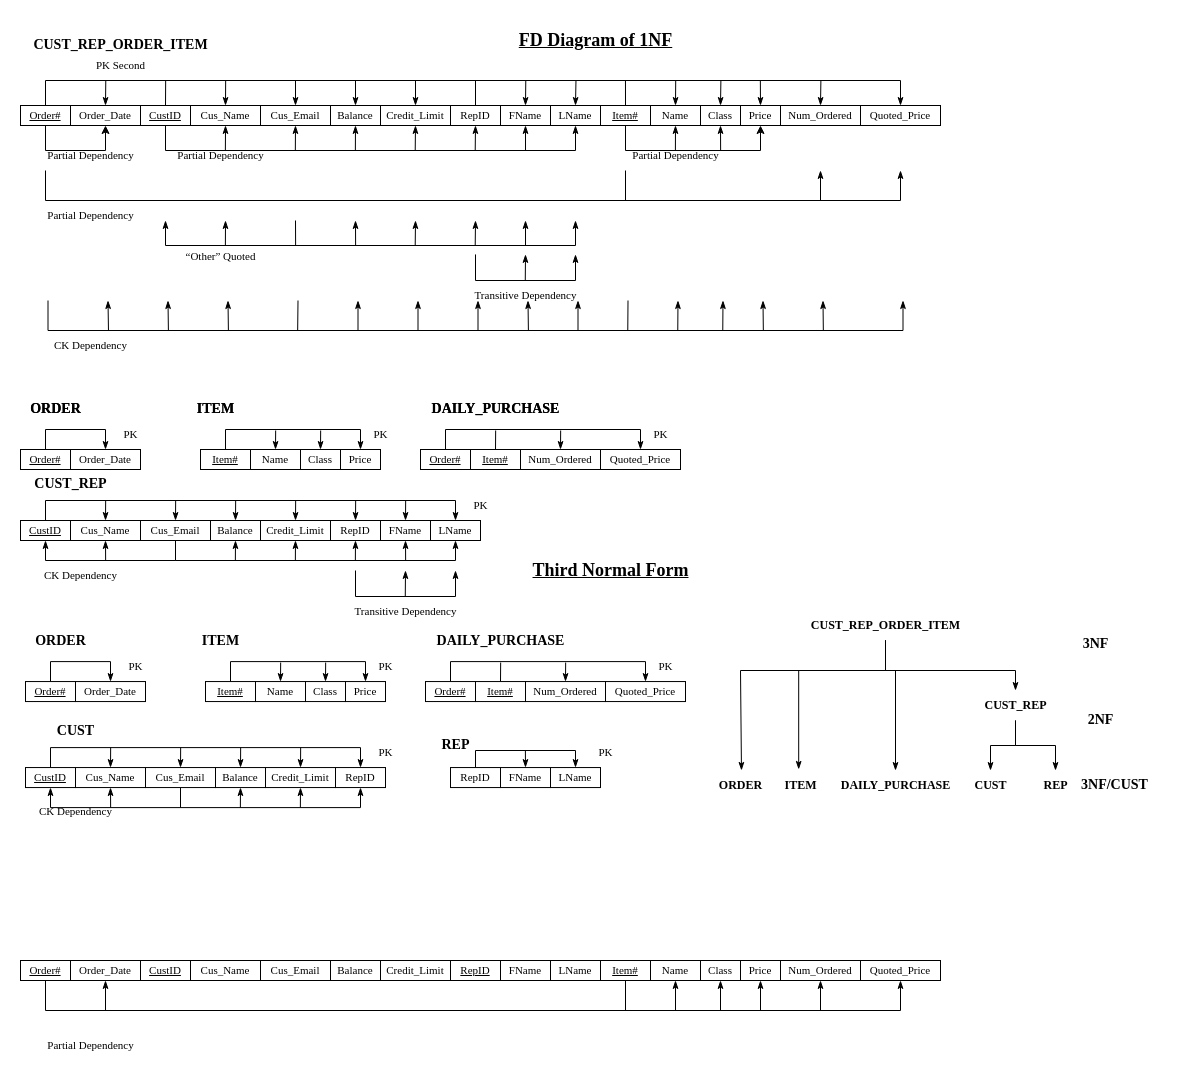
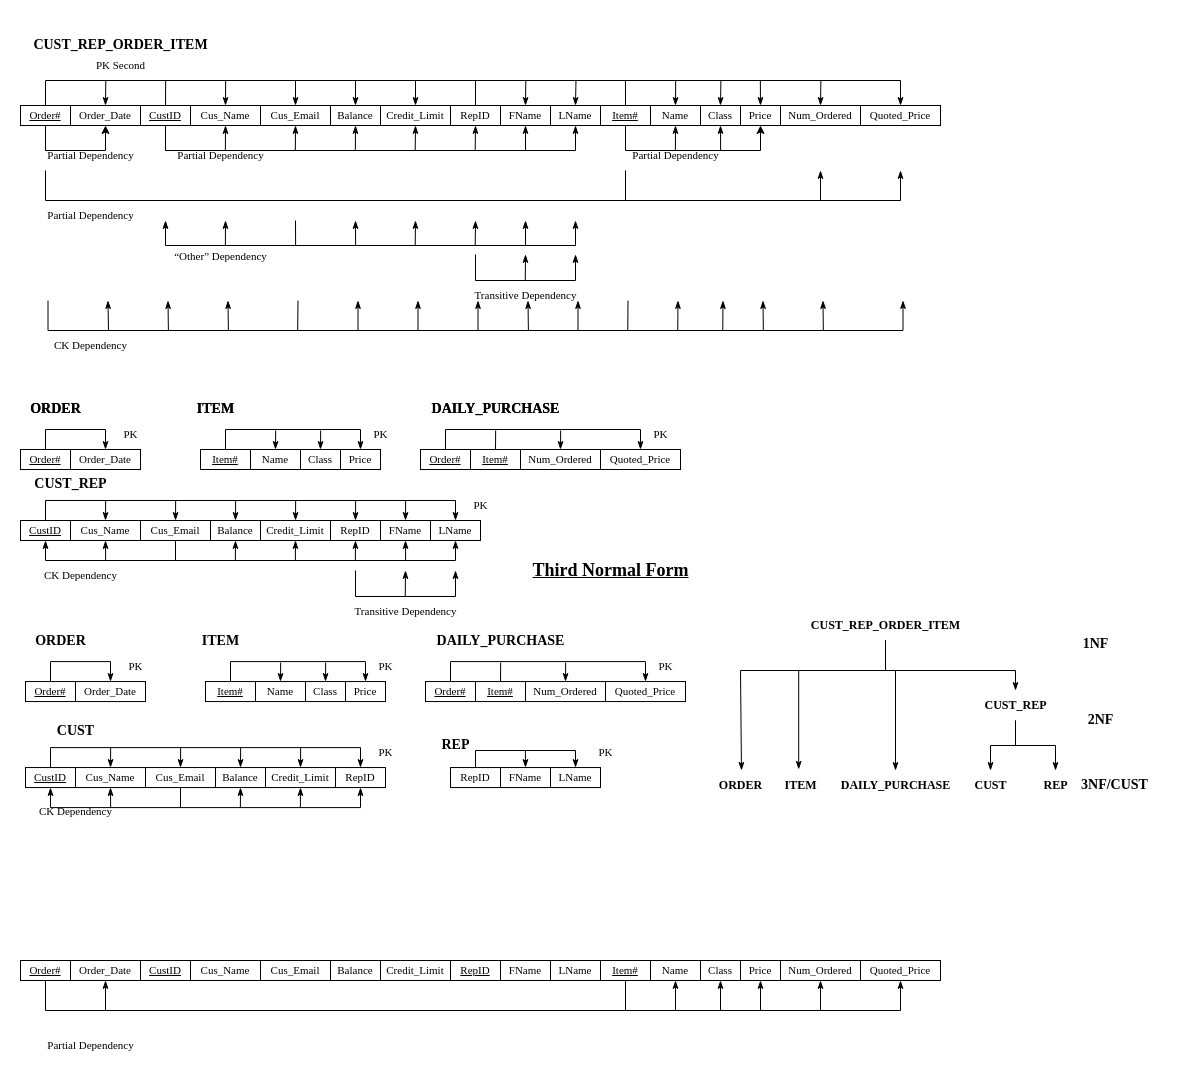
(596, 41) -> none
(221, 257) -> (221, 257)
(1096, 645) -> (1096, 645)
